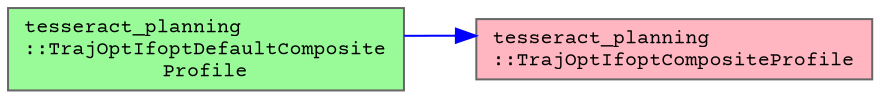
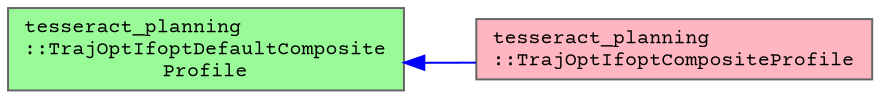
(430, 36) -> (450, 63)
